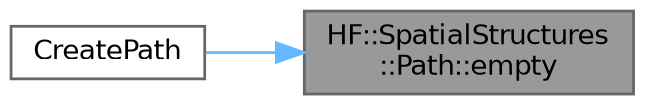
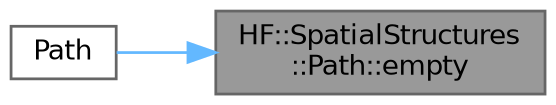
(108, 53) -> (64, 53)
